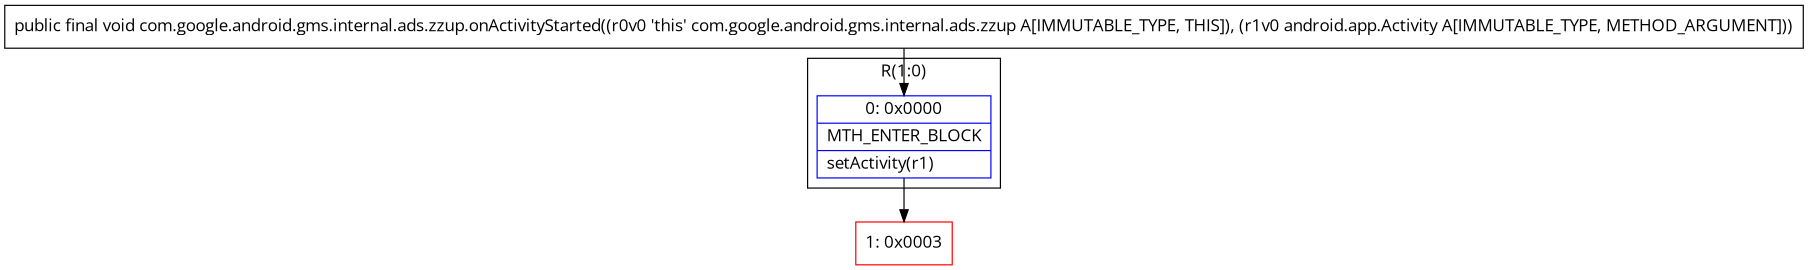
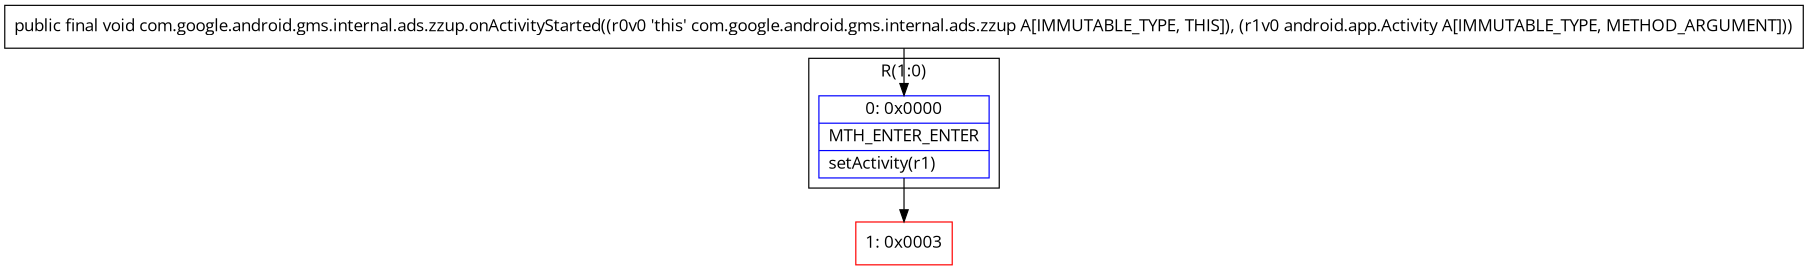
(904, 136) -> (904, 136)
